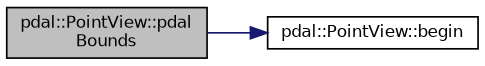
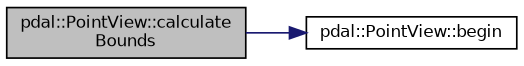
(107, 33) -> (126, 33)
